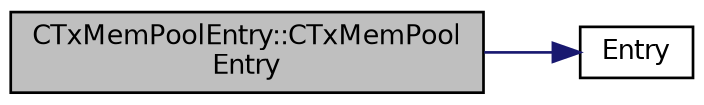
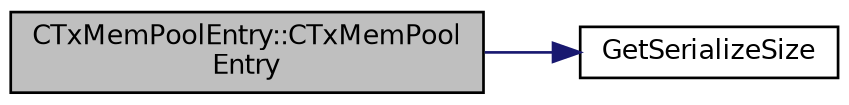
(637, 52) -> (709, 52)
